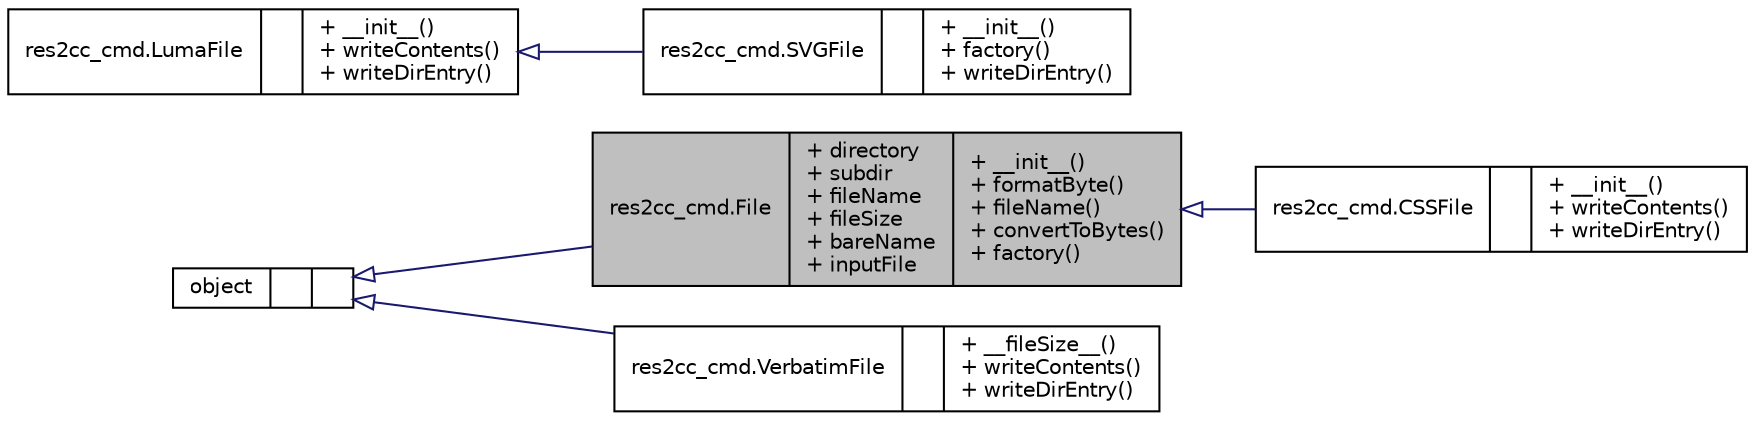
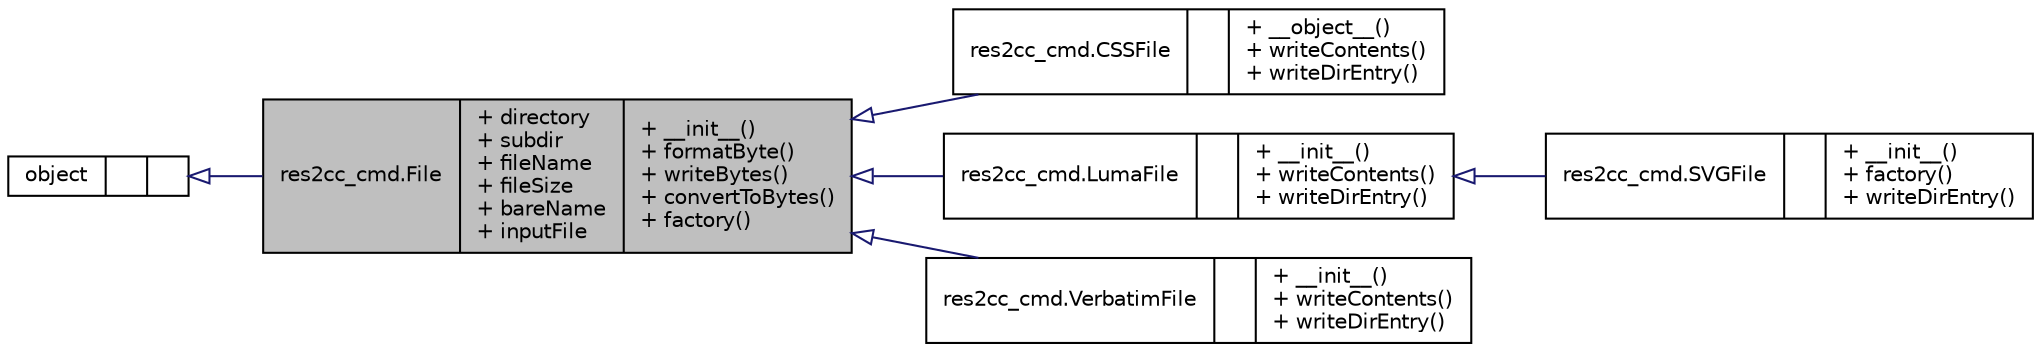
none -> (908, 176)
(1606, 185) -> (1318, 28)
(1036, 208) -> (715, 175)
(494, 318) -> (926, 248)
(1039, 345) -> (1330, 277)
